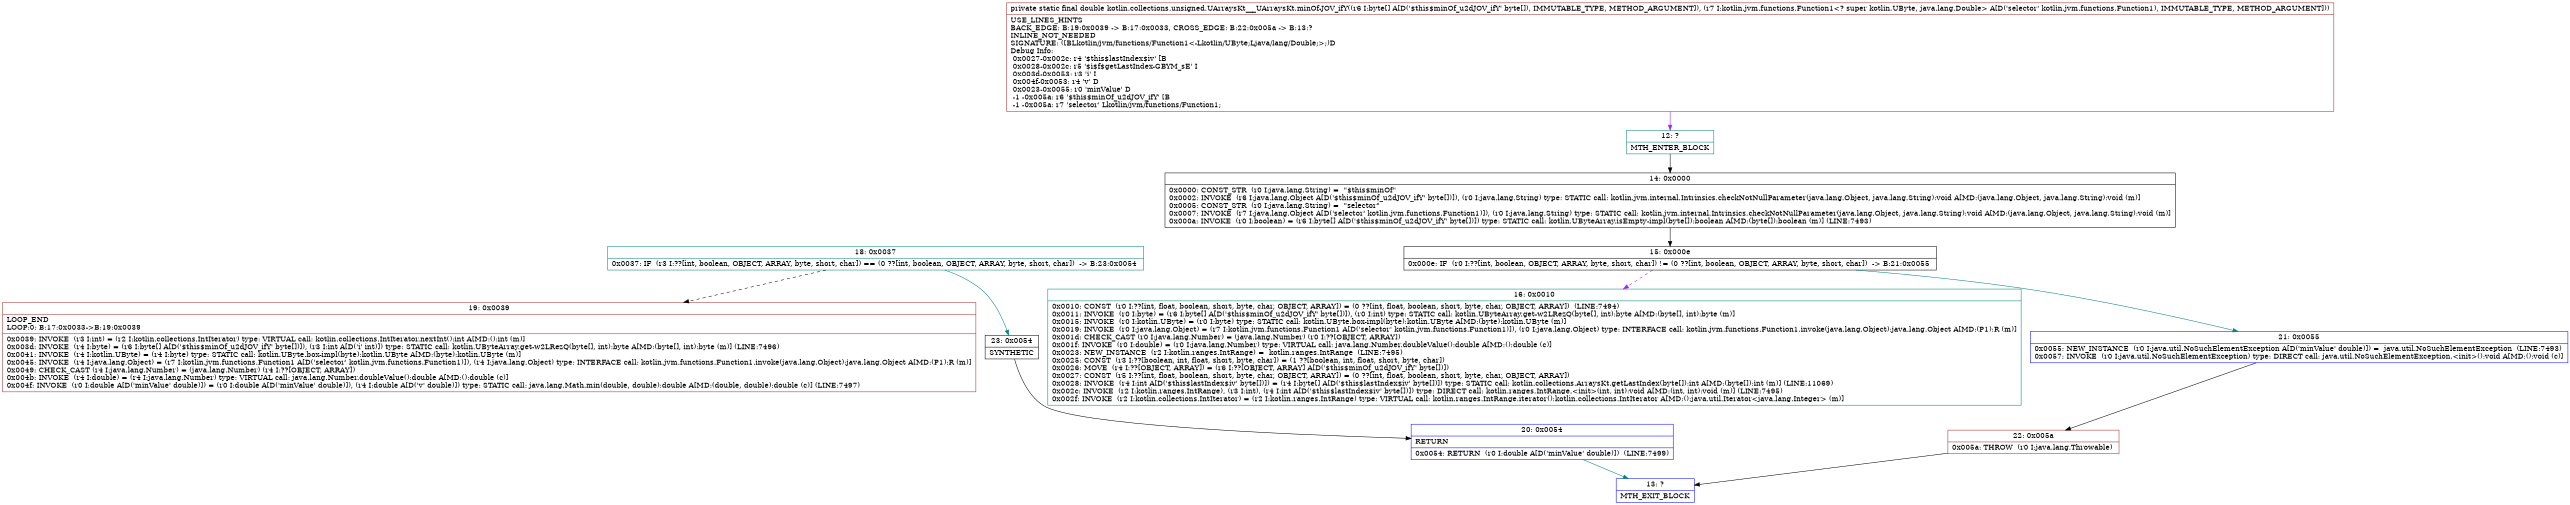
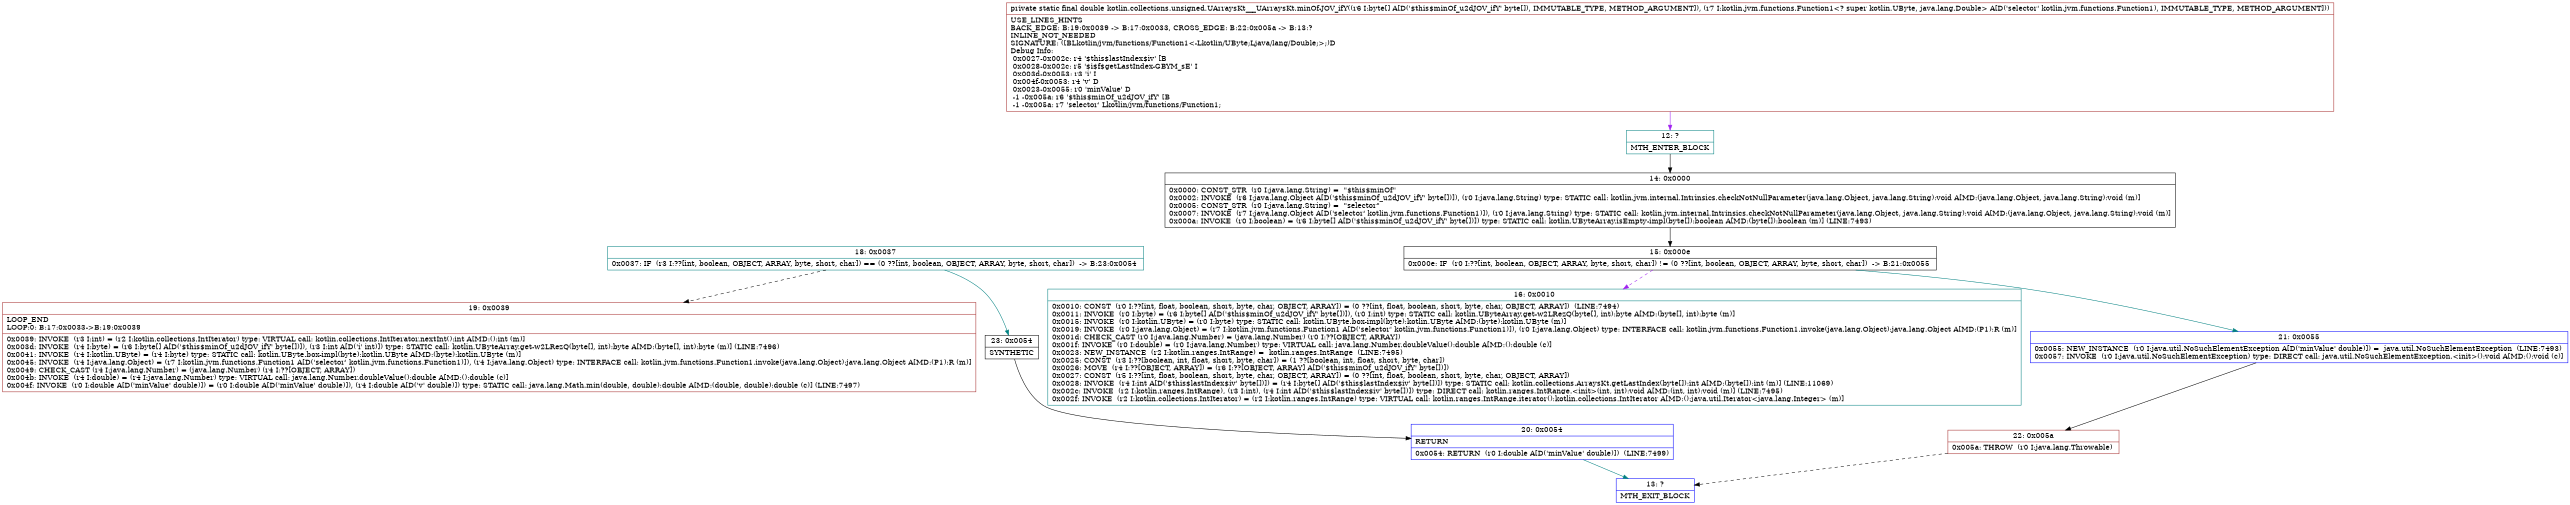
(1824, 469) -> (1824, 469)
